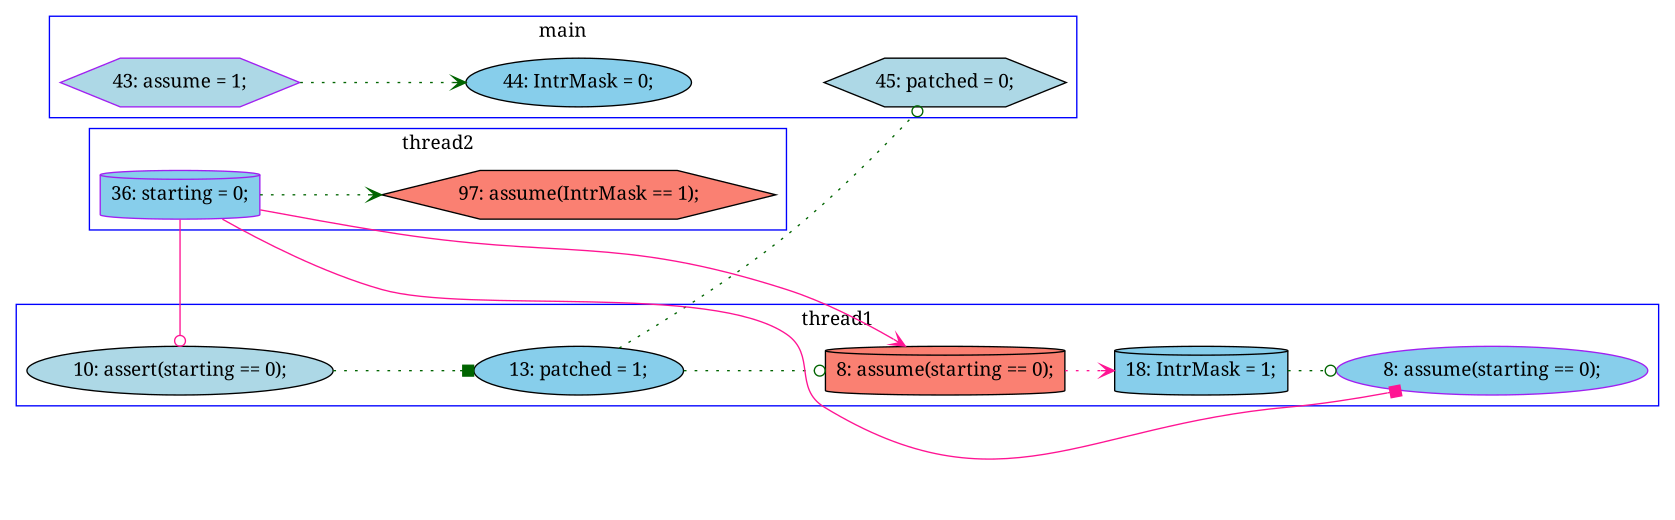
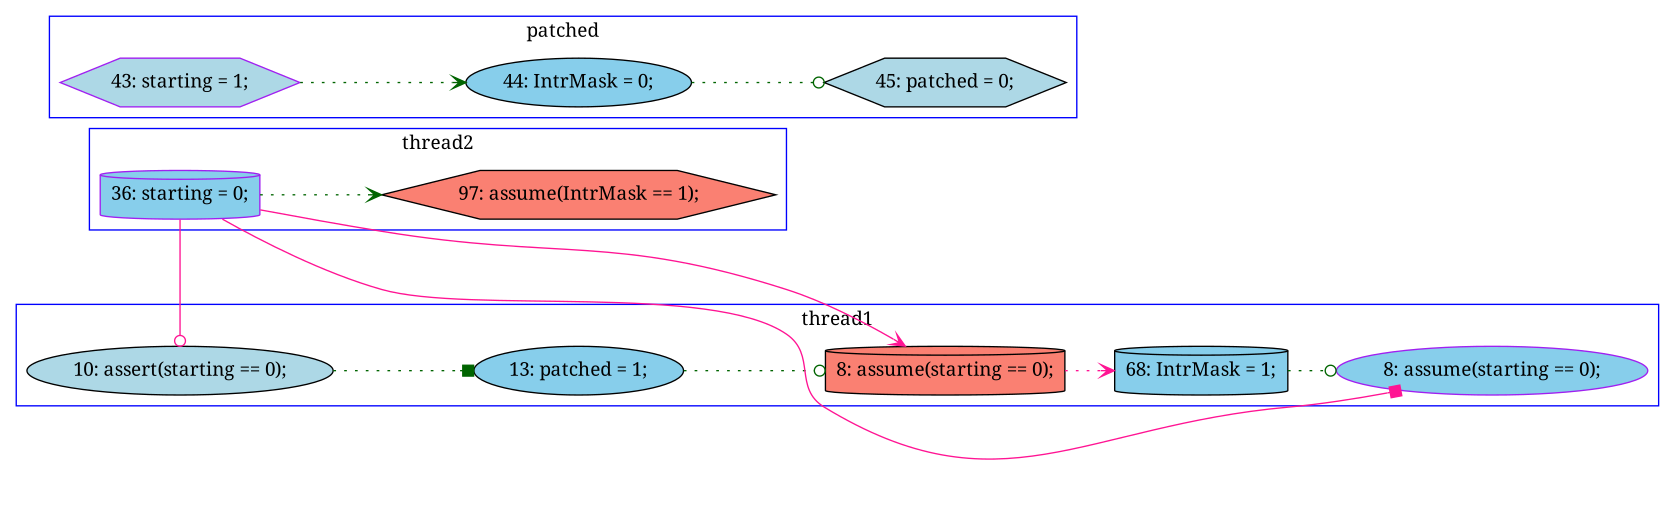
(563, 32) -> (563, 32)
(180, 83) -> (180, 83)
(776, 244) -> (752, 83)
(1201, 371) -> (1201, 371)
